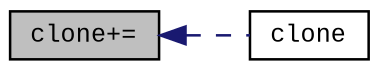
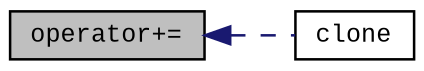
(85, 35) -> (107, 35)
